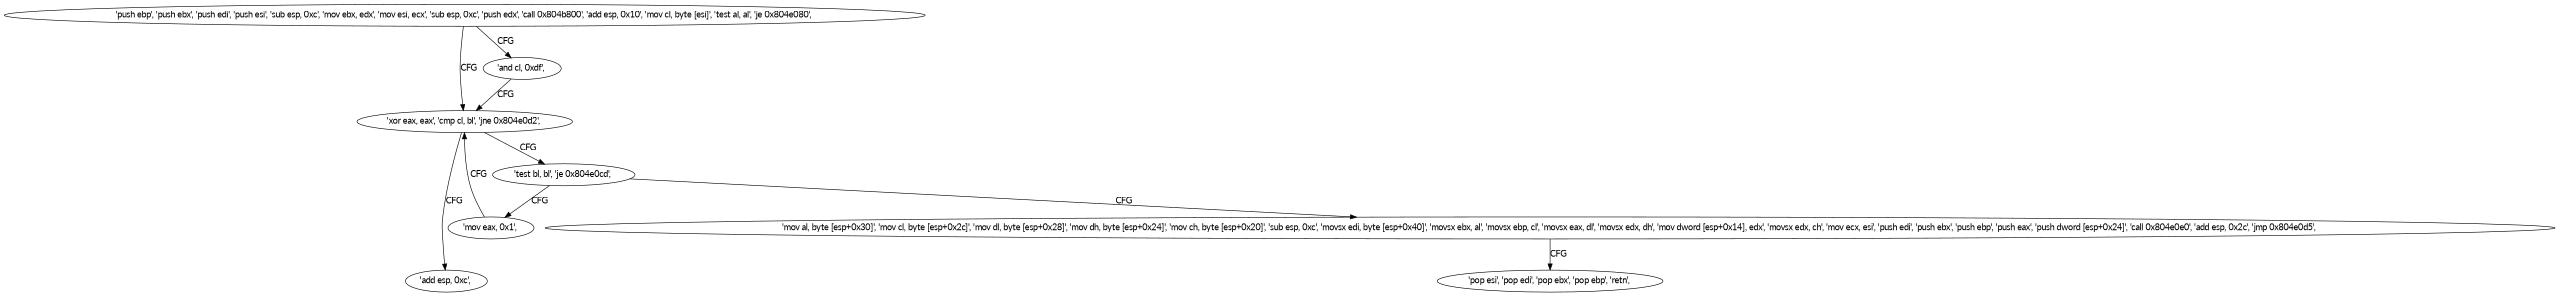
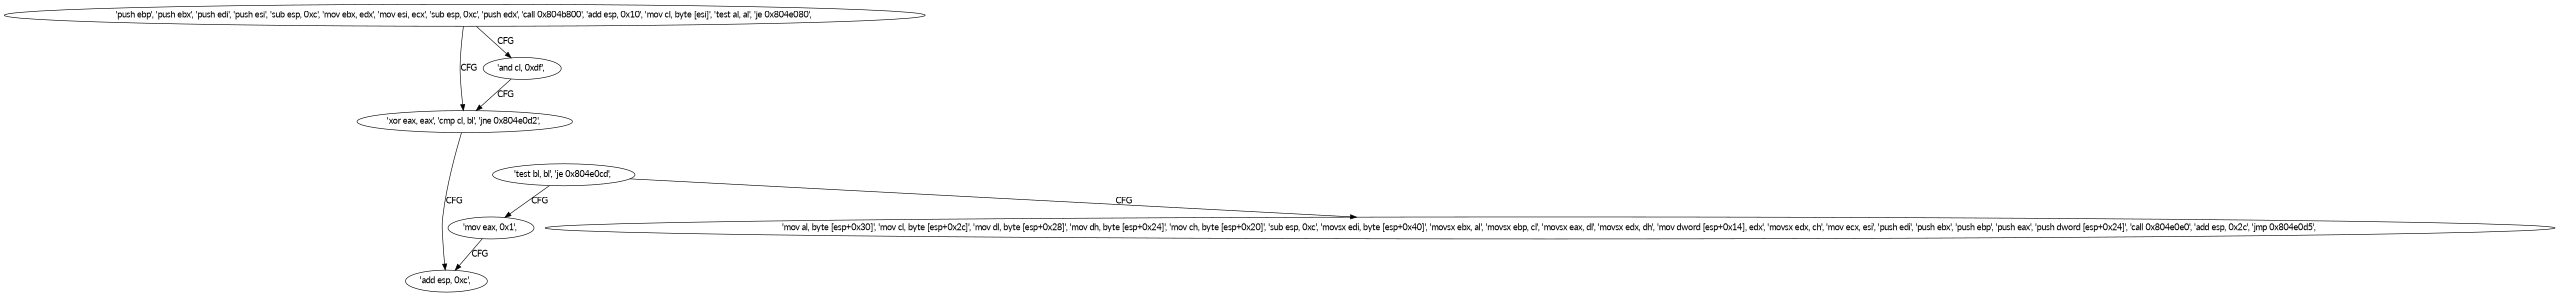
(512, 147) -> none
(469, 180) -> (471, 252)
(1550, 281) -> none
